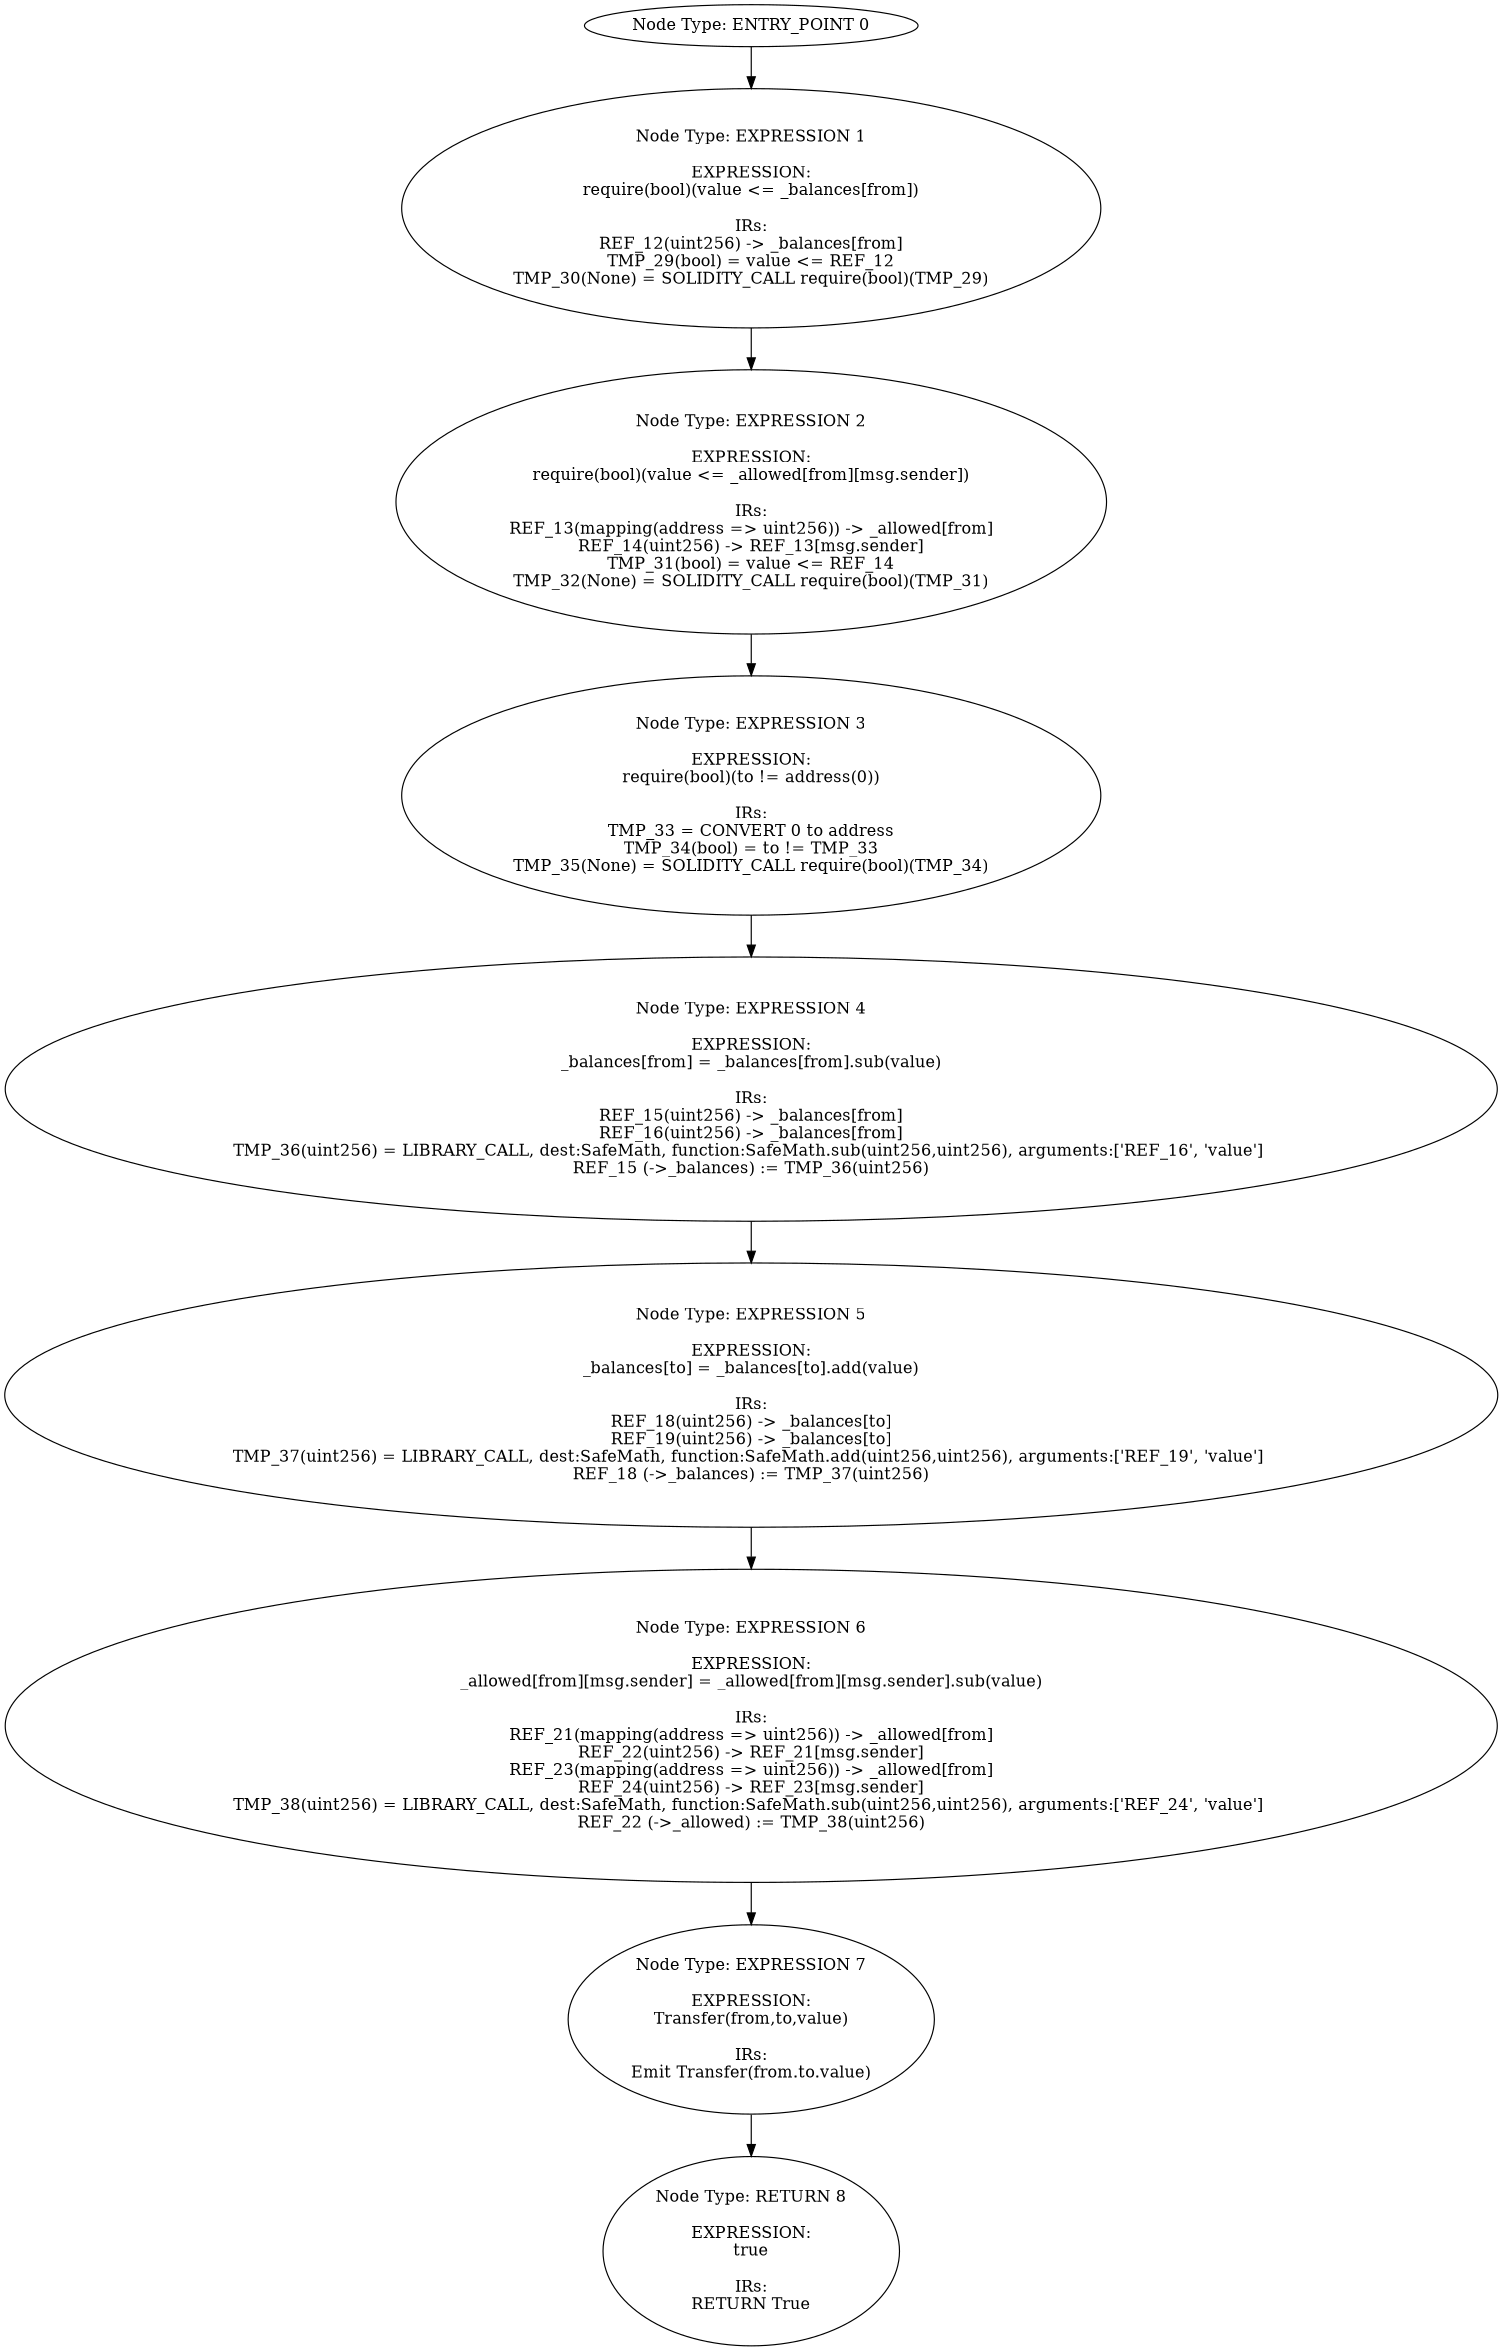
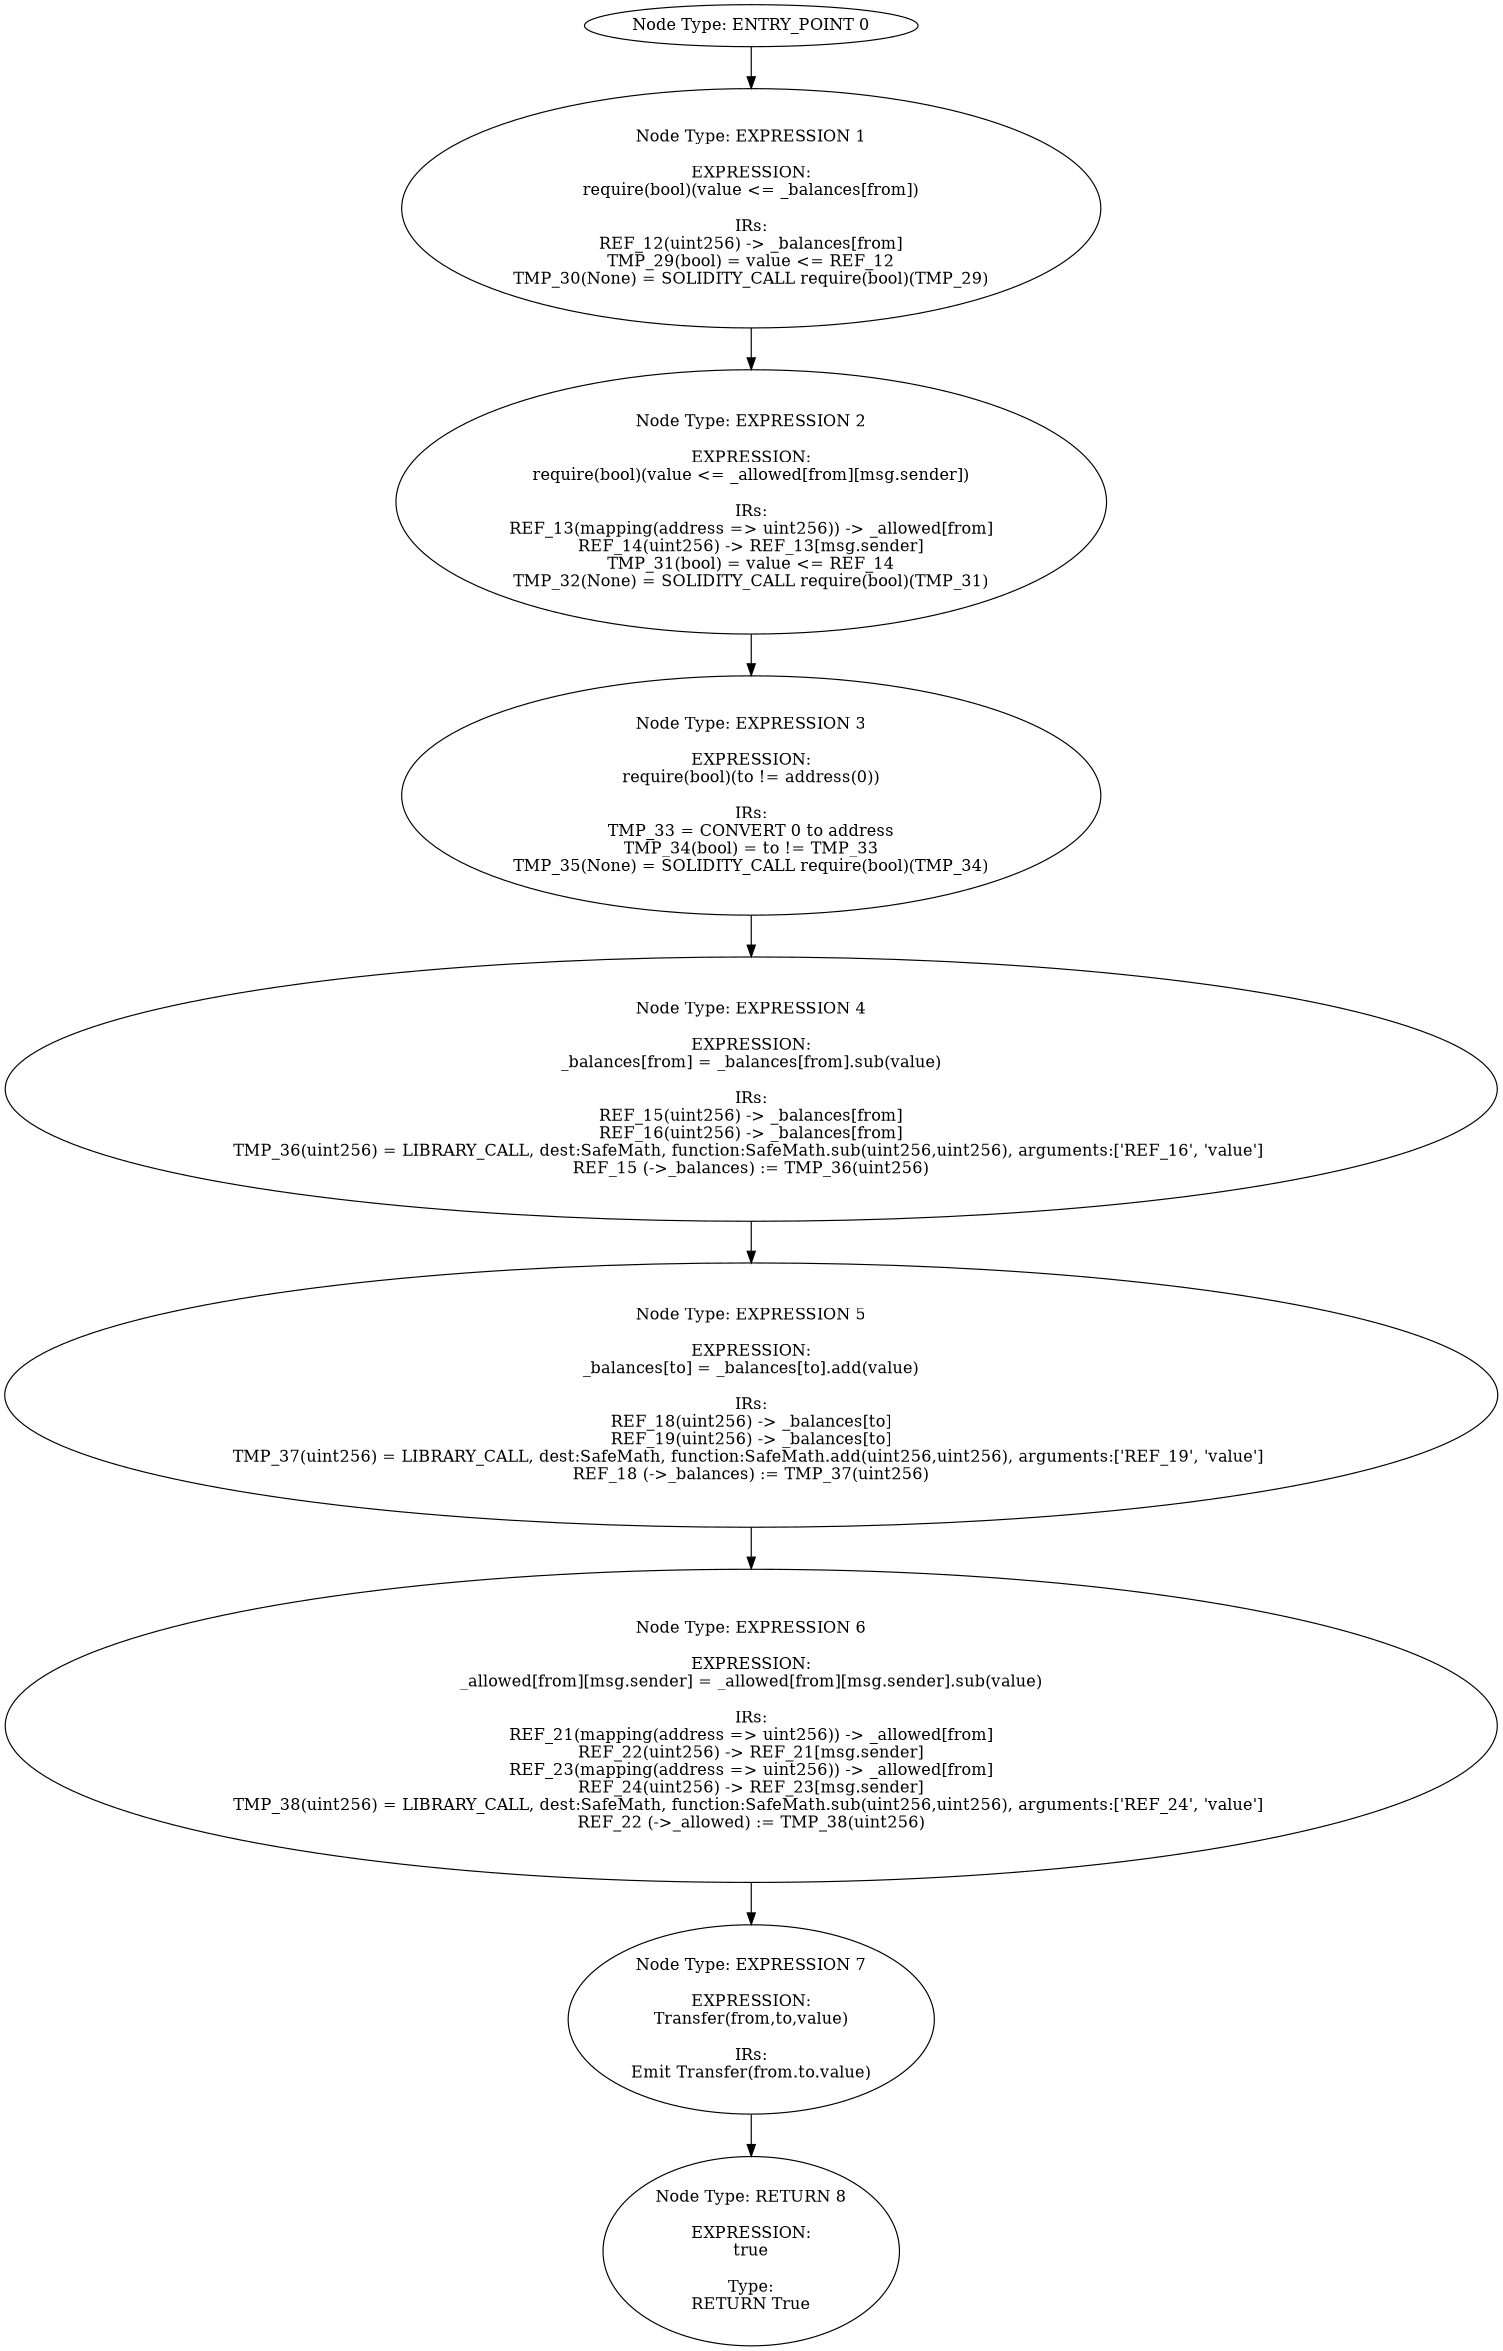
(751, 2251) -> (751, 2251)
